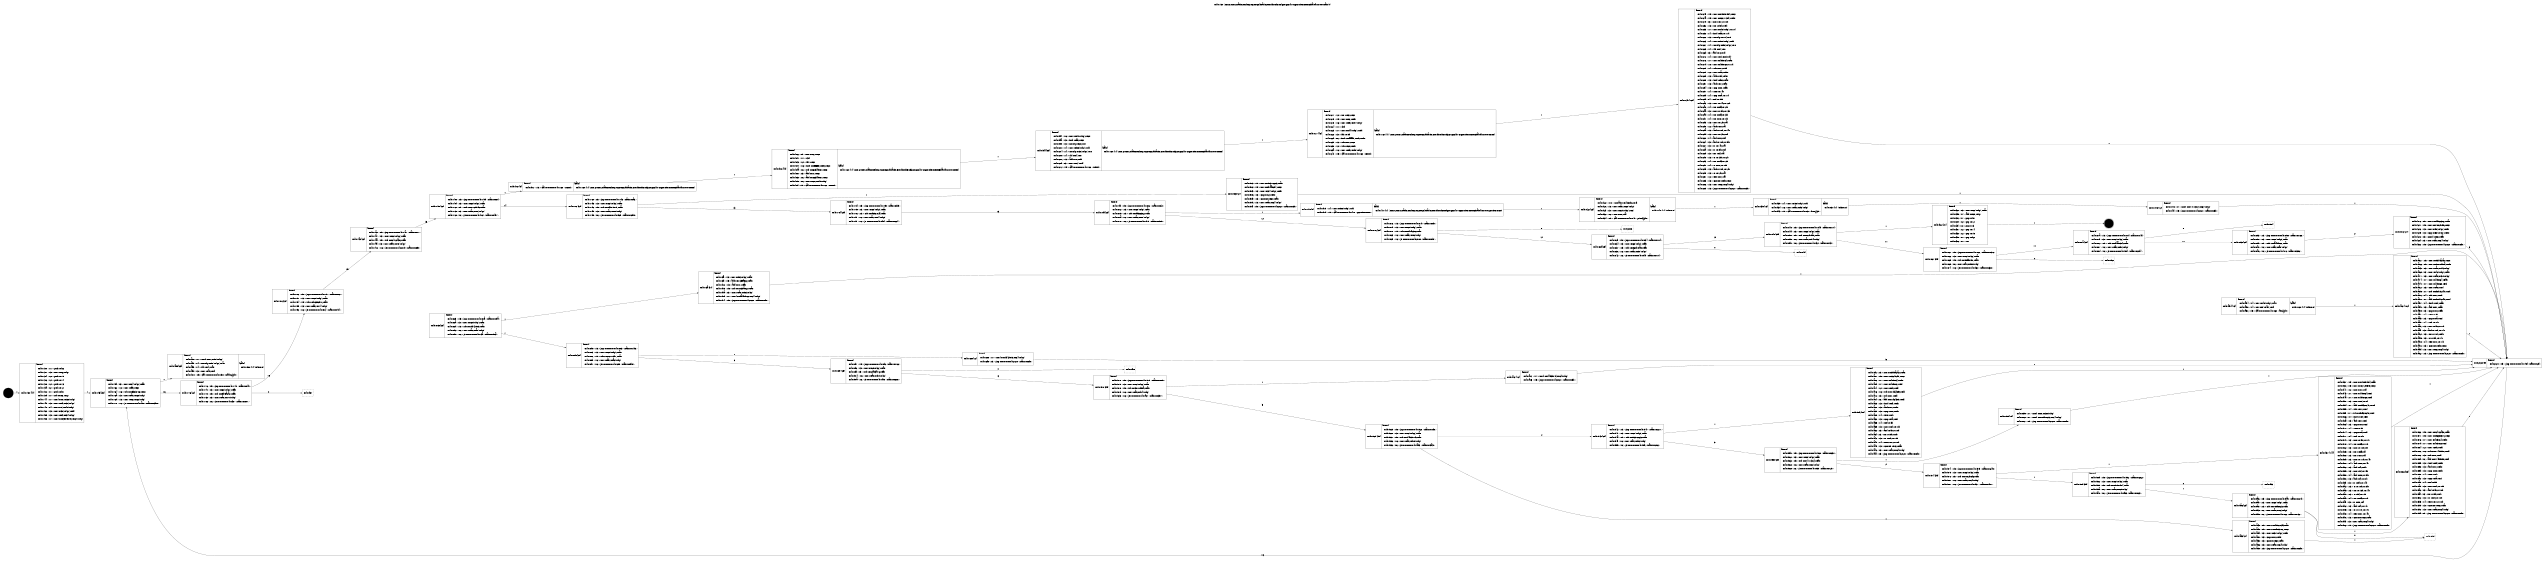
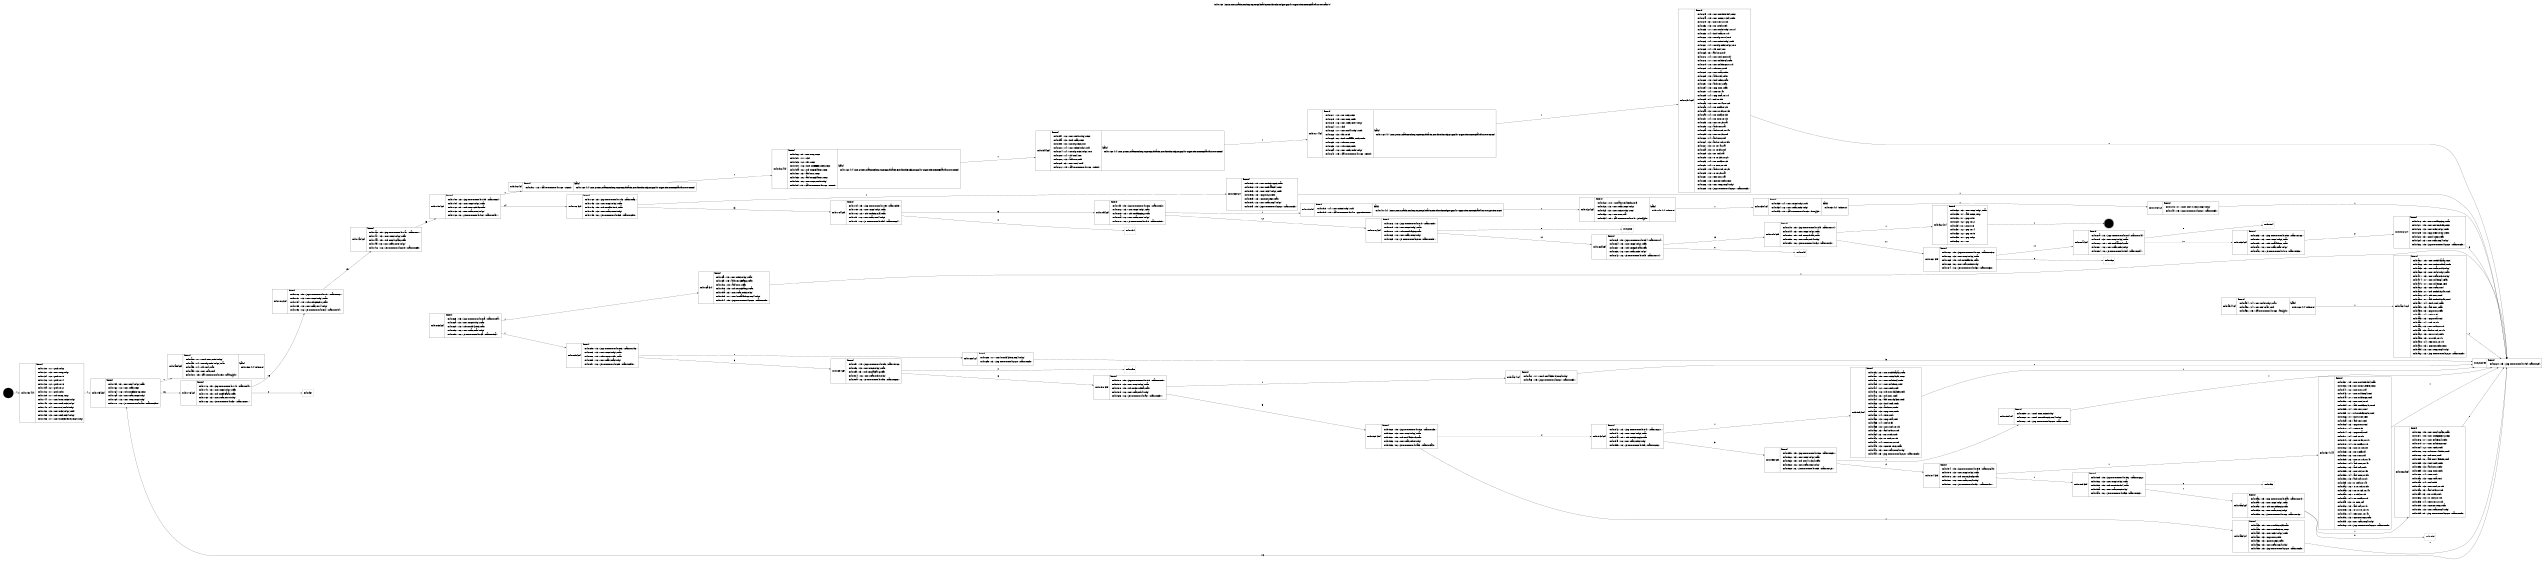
none -> (1130, 231)
(2364, 542) -> (2472, 537)
